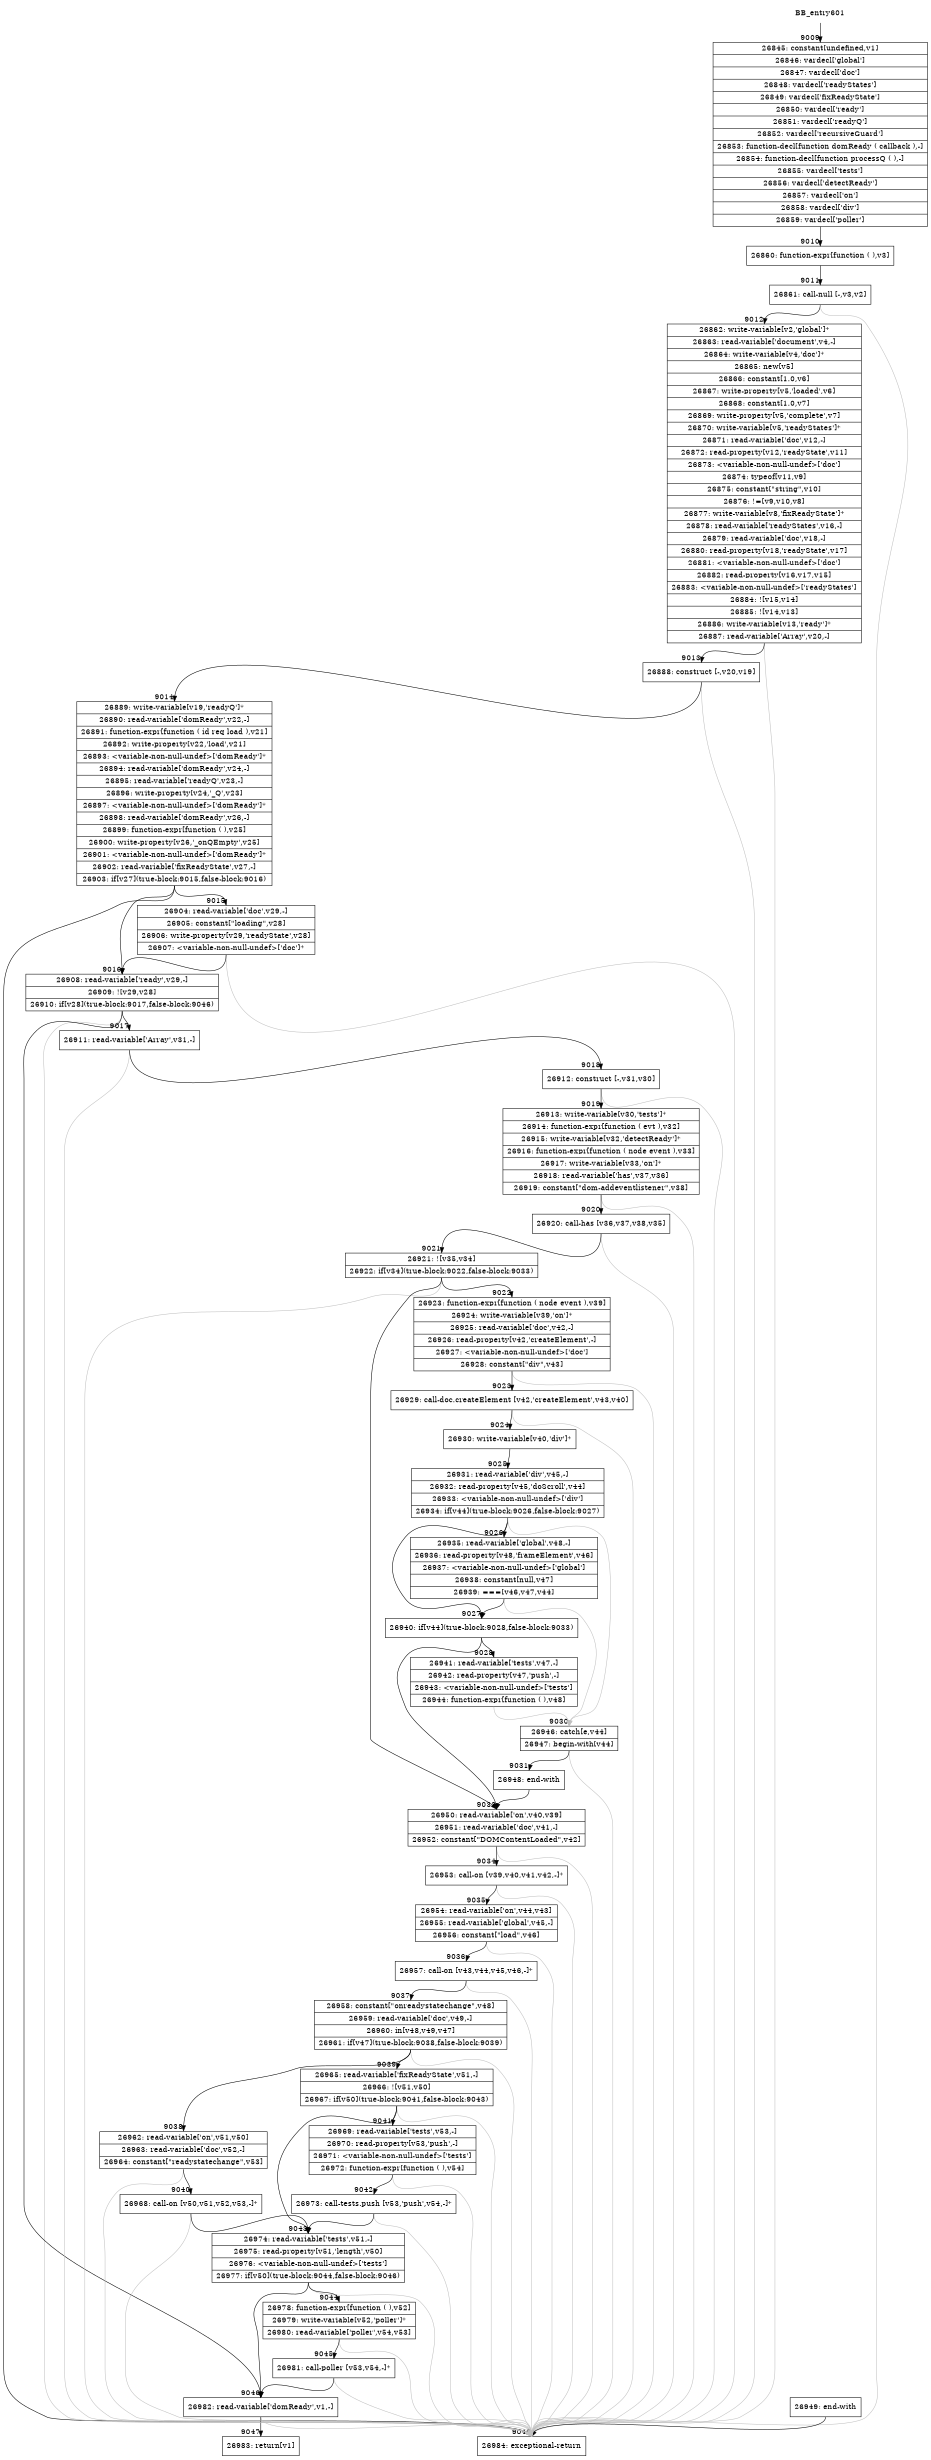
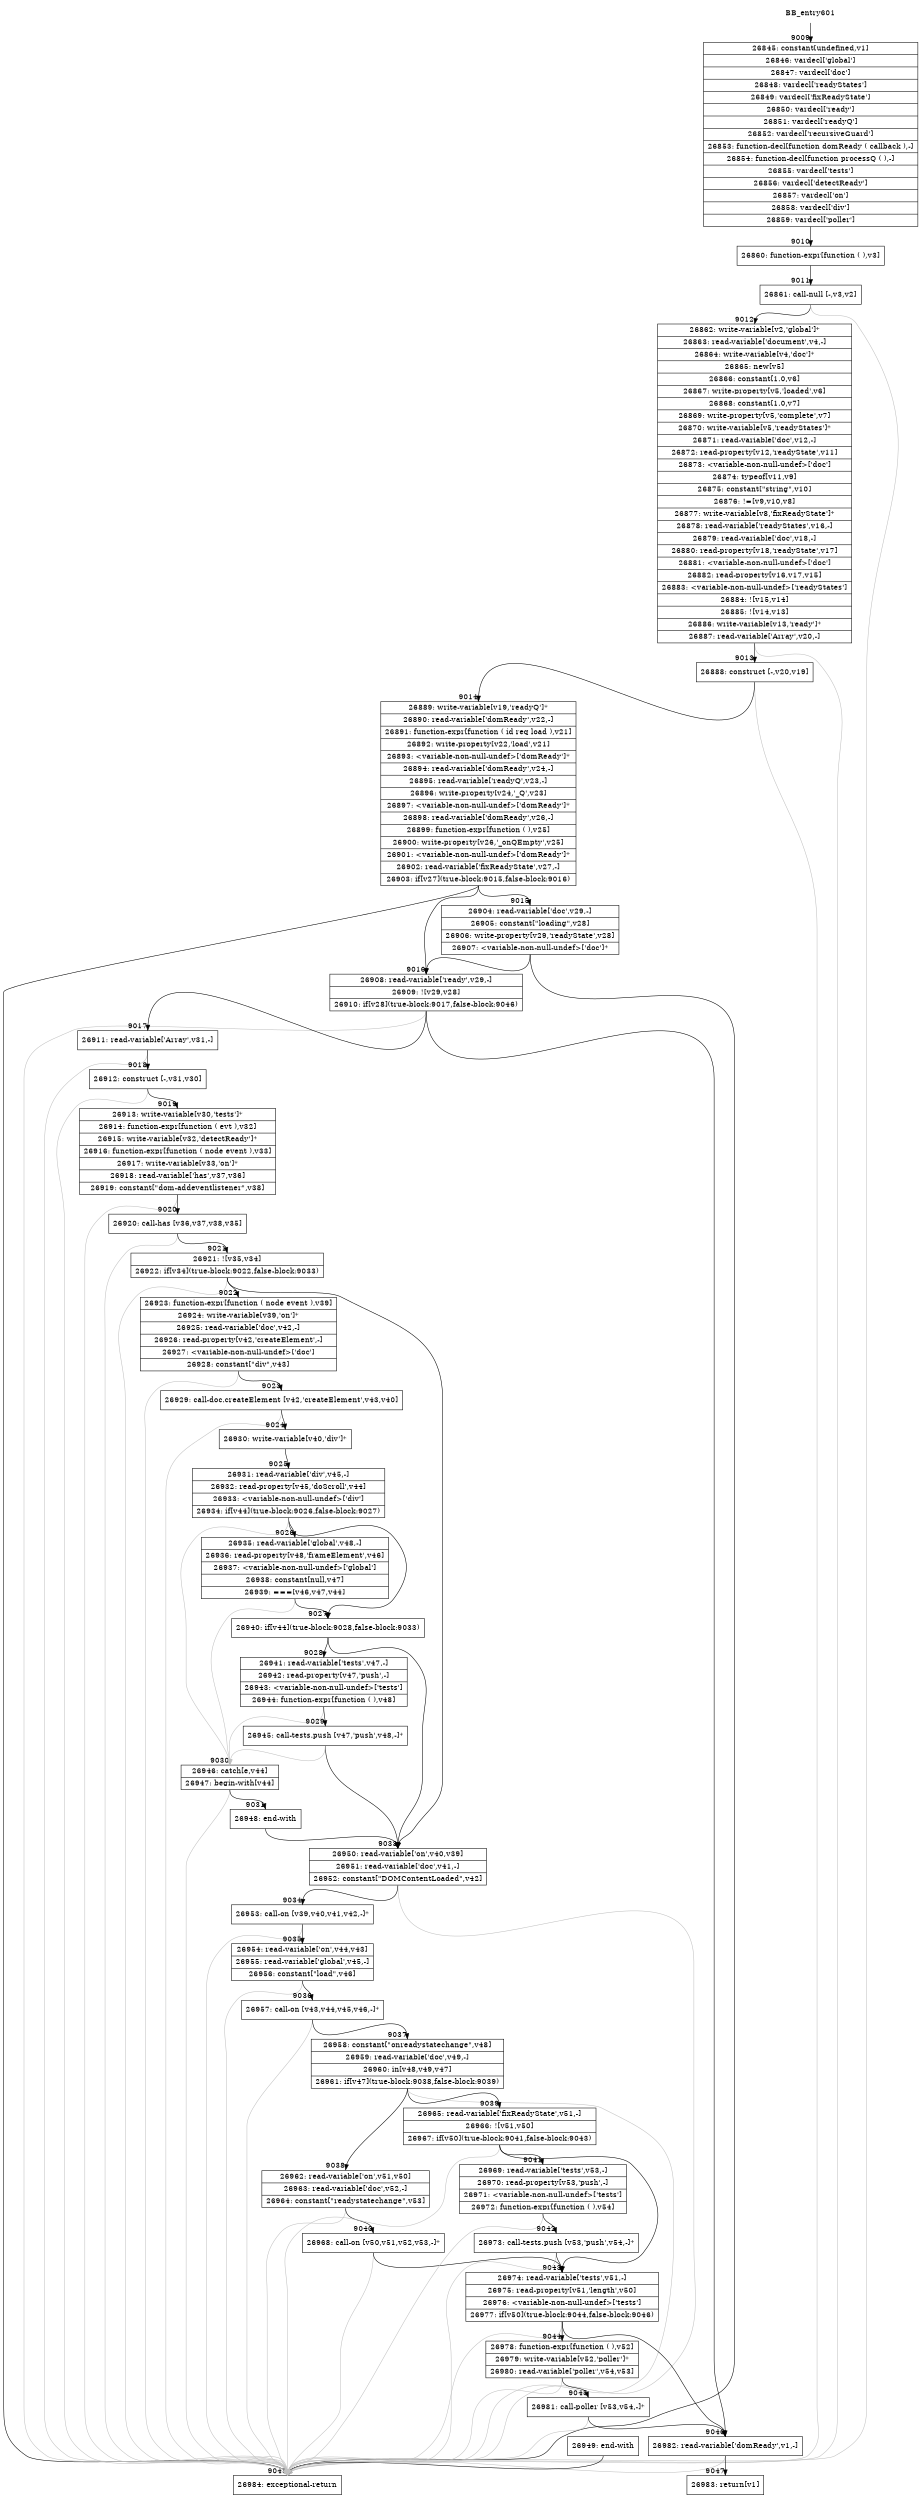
(734, 1519) -> (734, 1815)
none -> (325, 1736)
